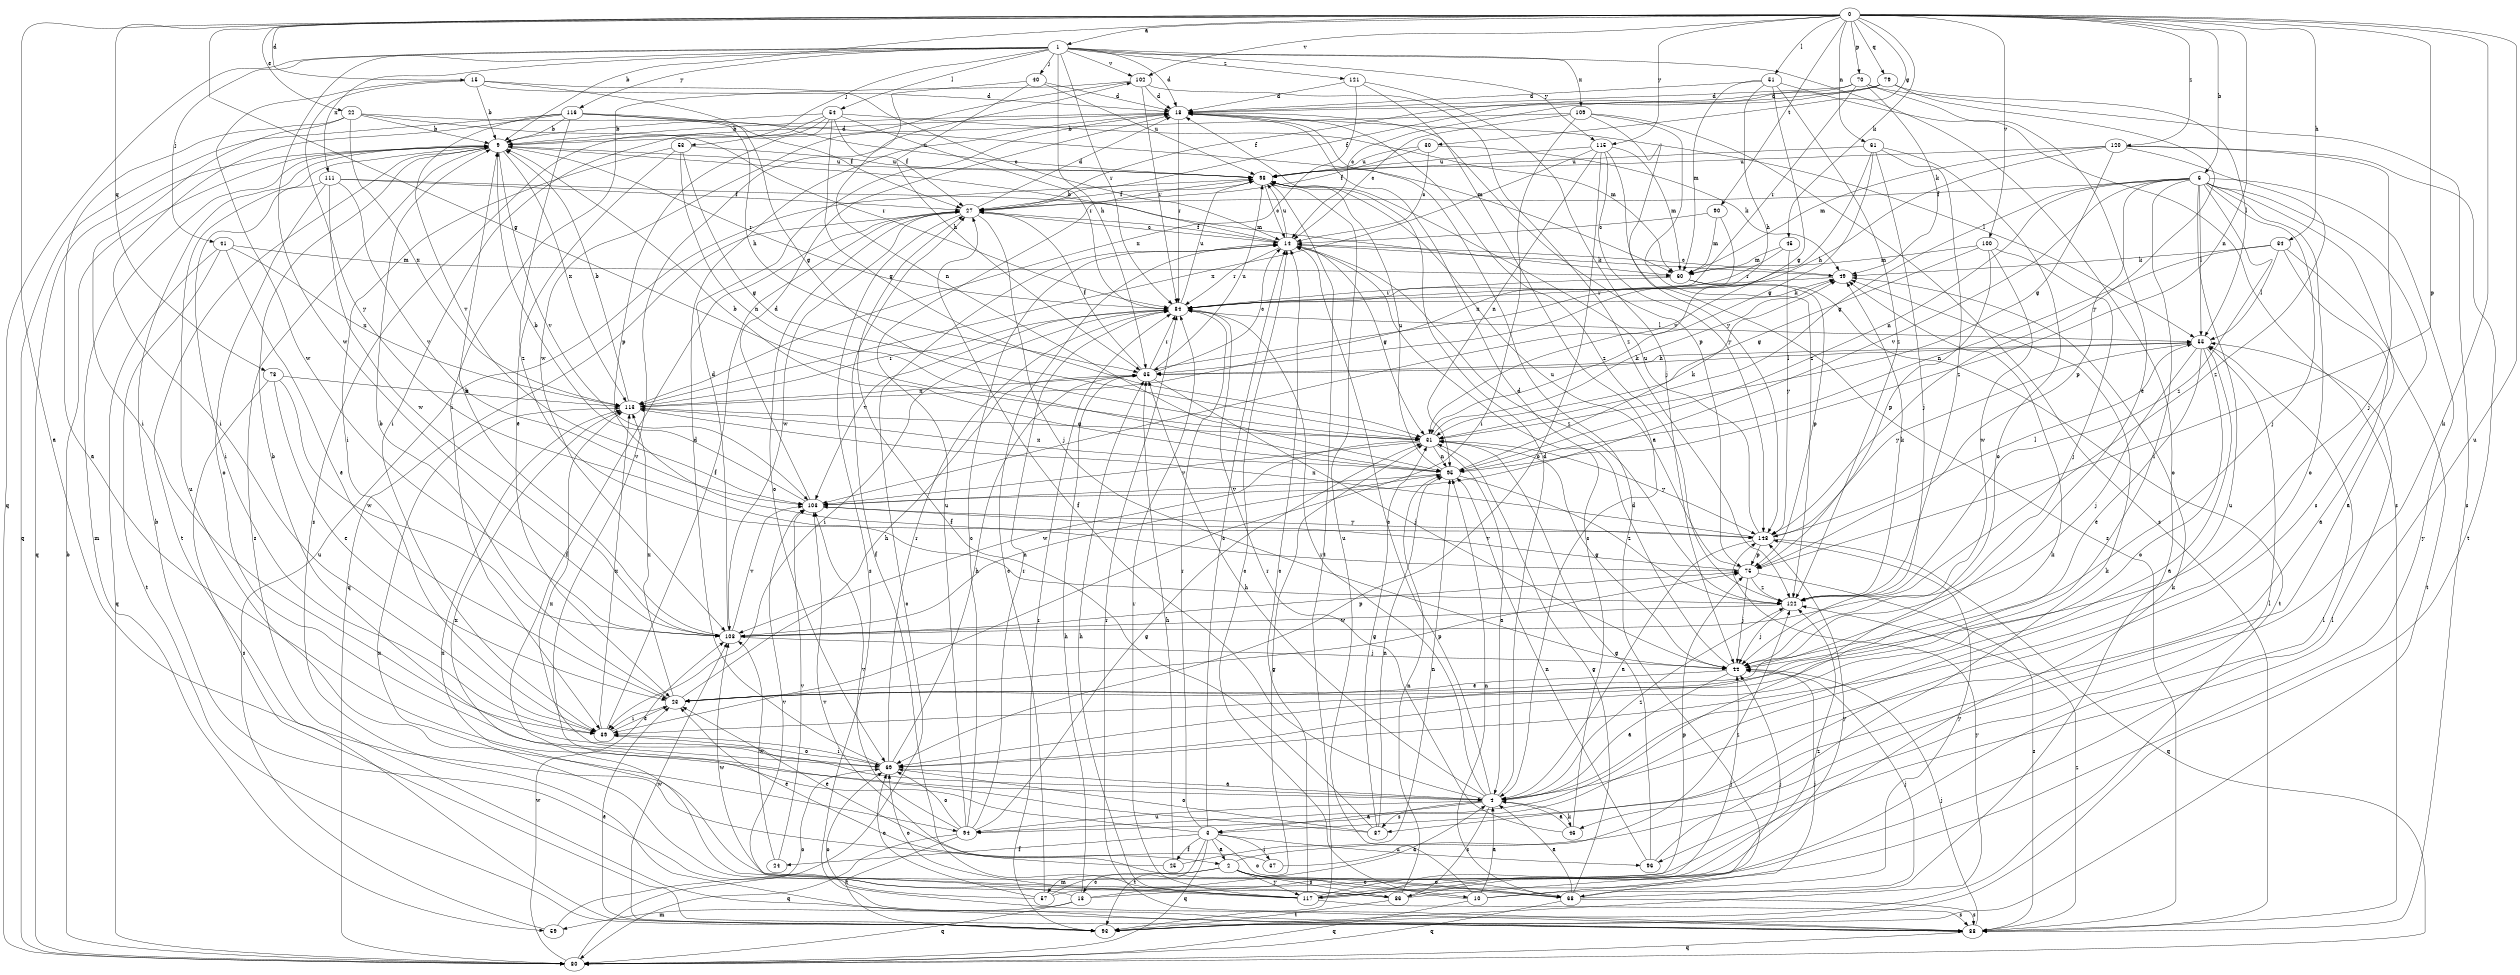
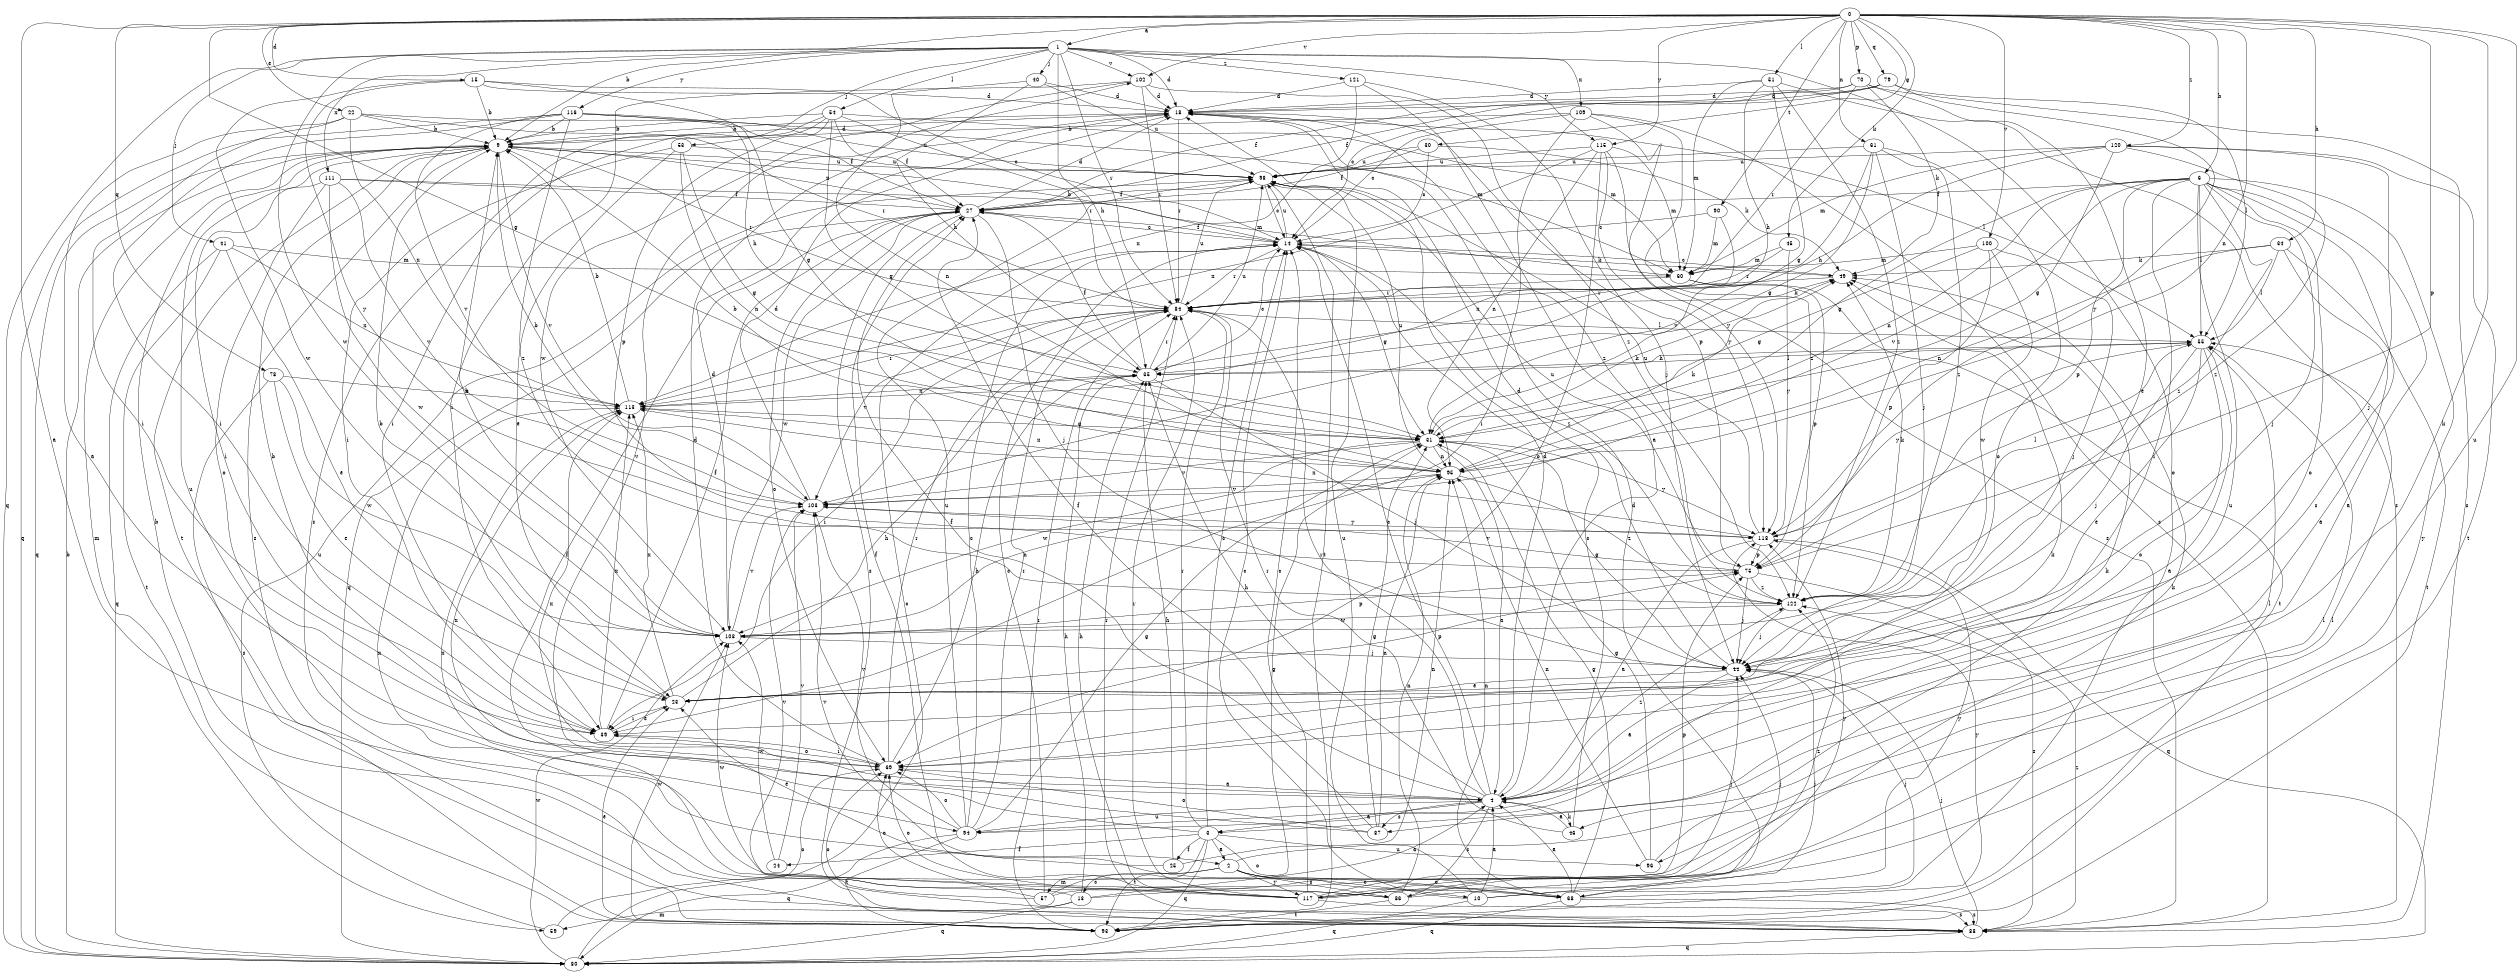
(566, 273) -> (733, 170)
(1763, 539) -> (1763, 539)
(1273, 866) -> none
